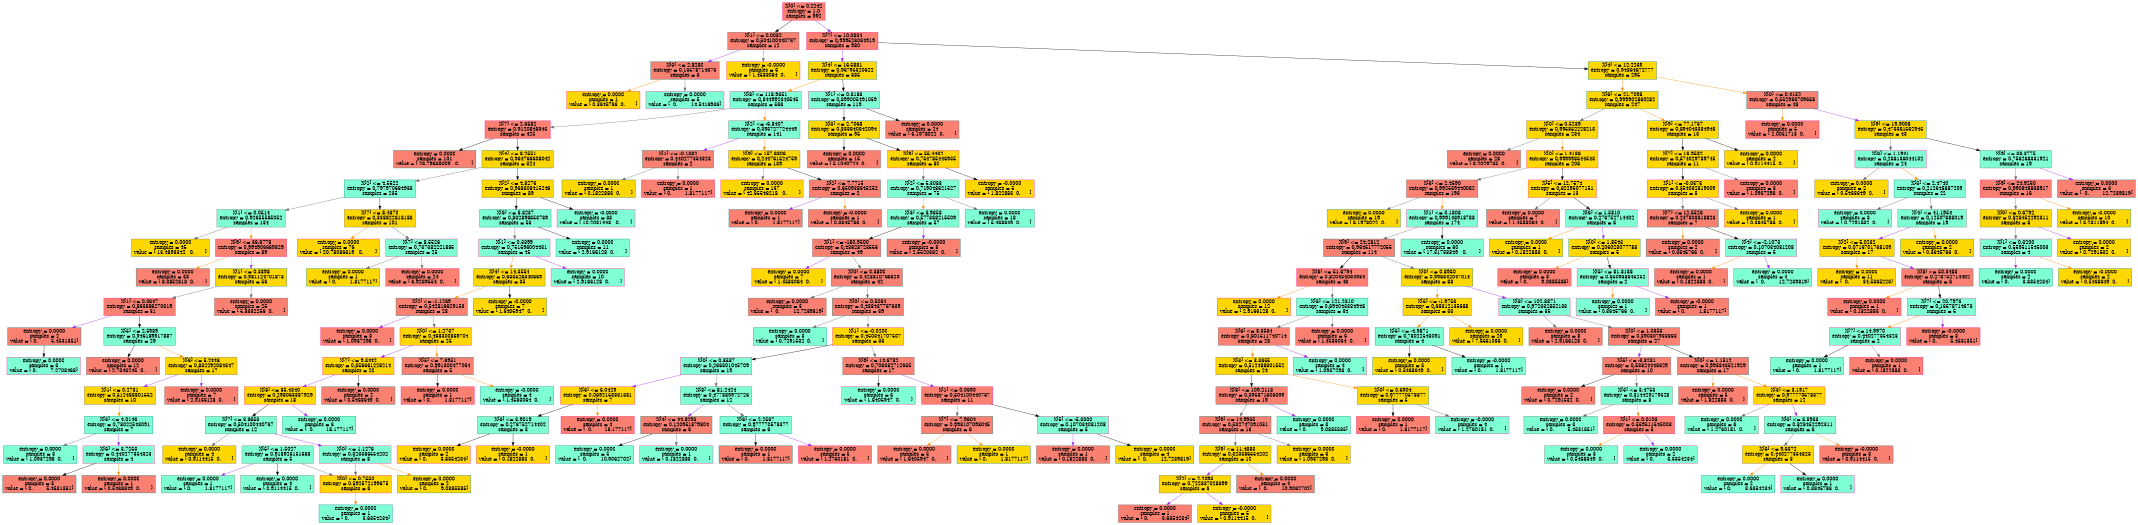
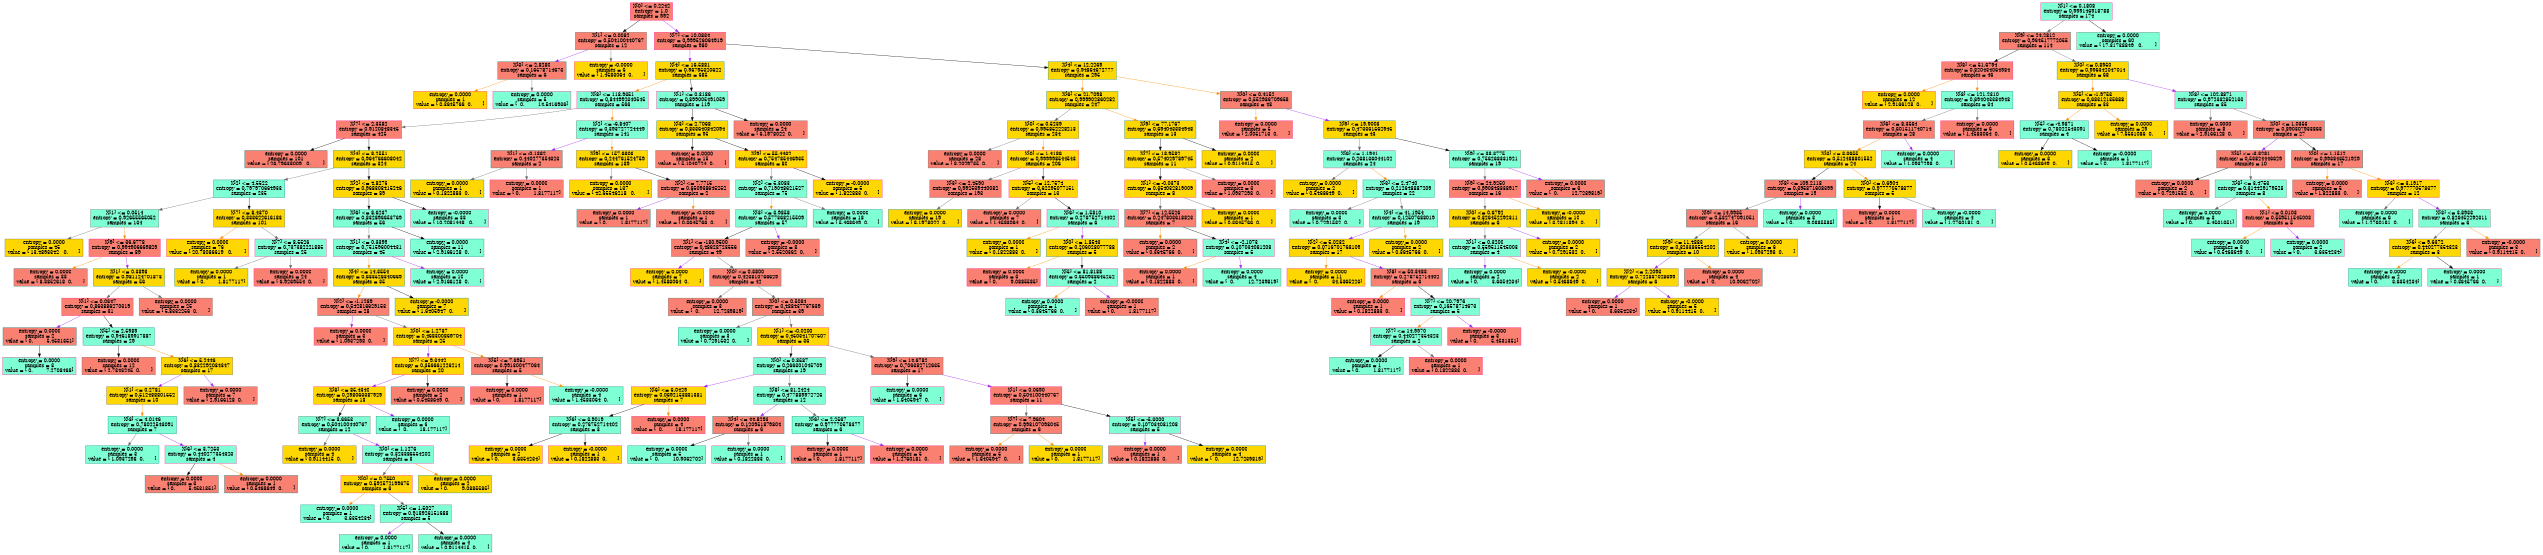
(1442, 202) -> none
(1332, 290) -> (1977, 84)
(315, 469) -> (395, 498)
